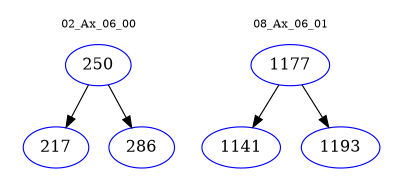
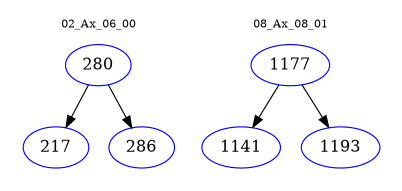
(291, 25) -> (291, 25)
(98, 65) -> (98, 65)
